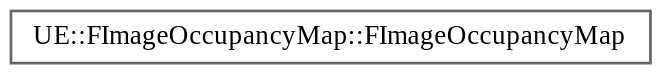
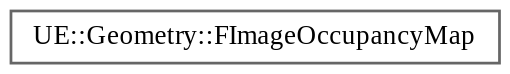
(331, 37) -> (255, 37)
